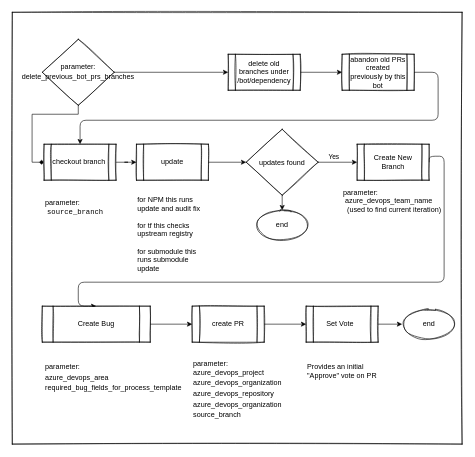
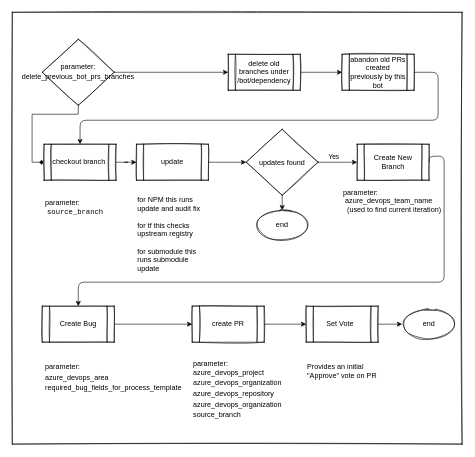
(96, 324) -> (78, 324)
